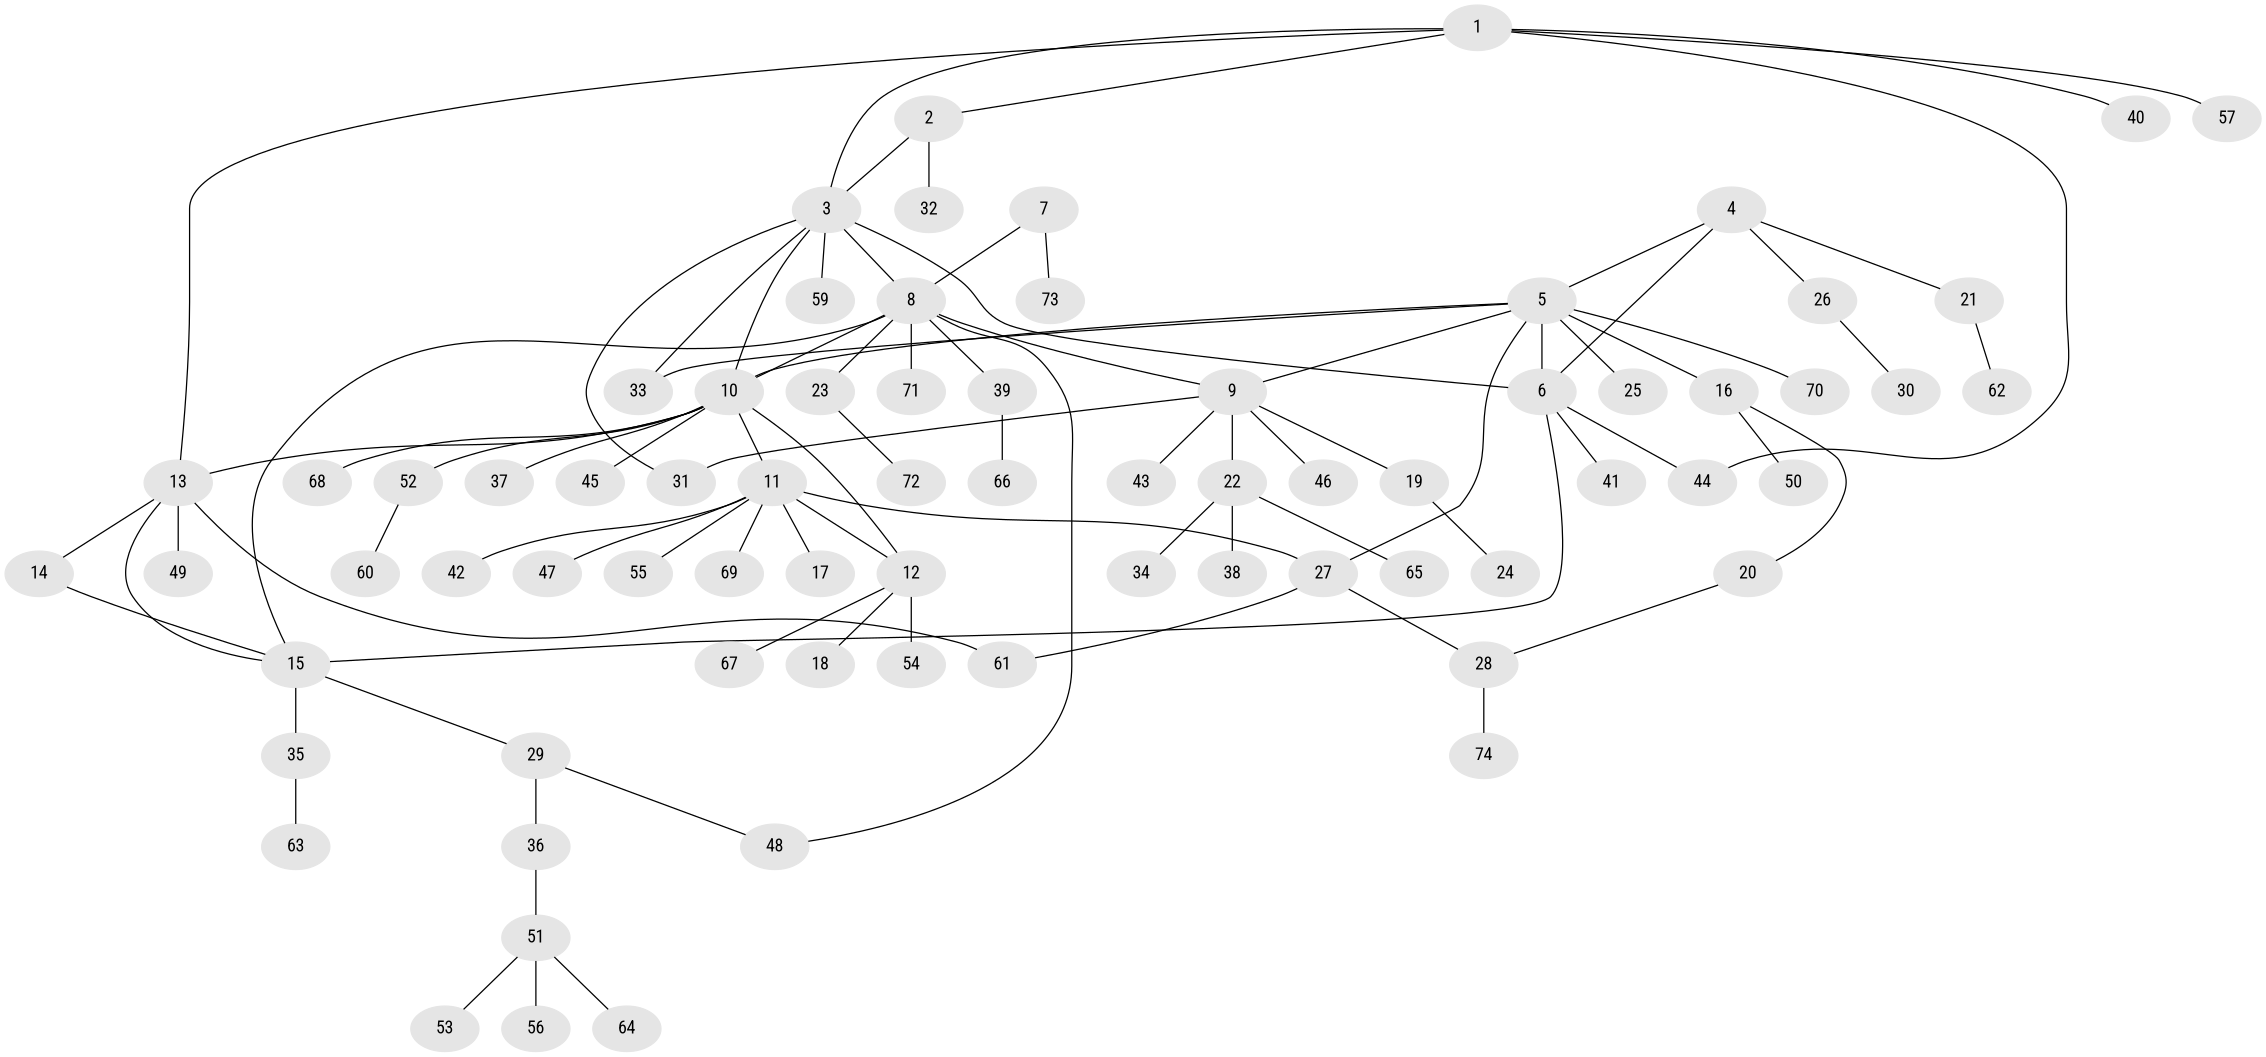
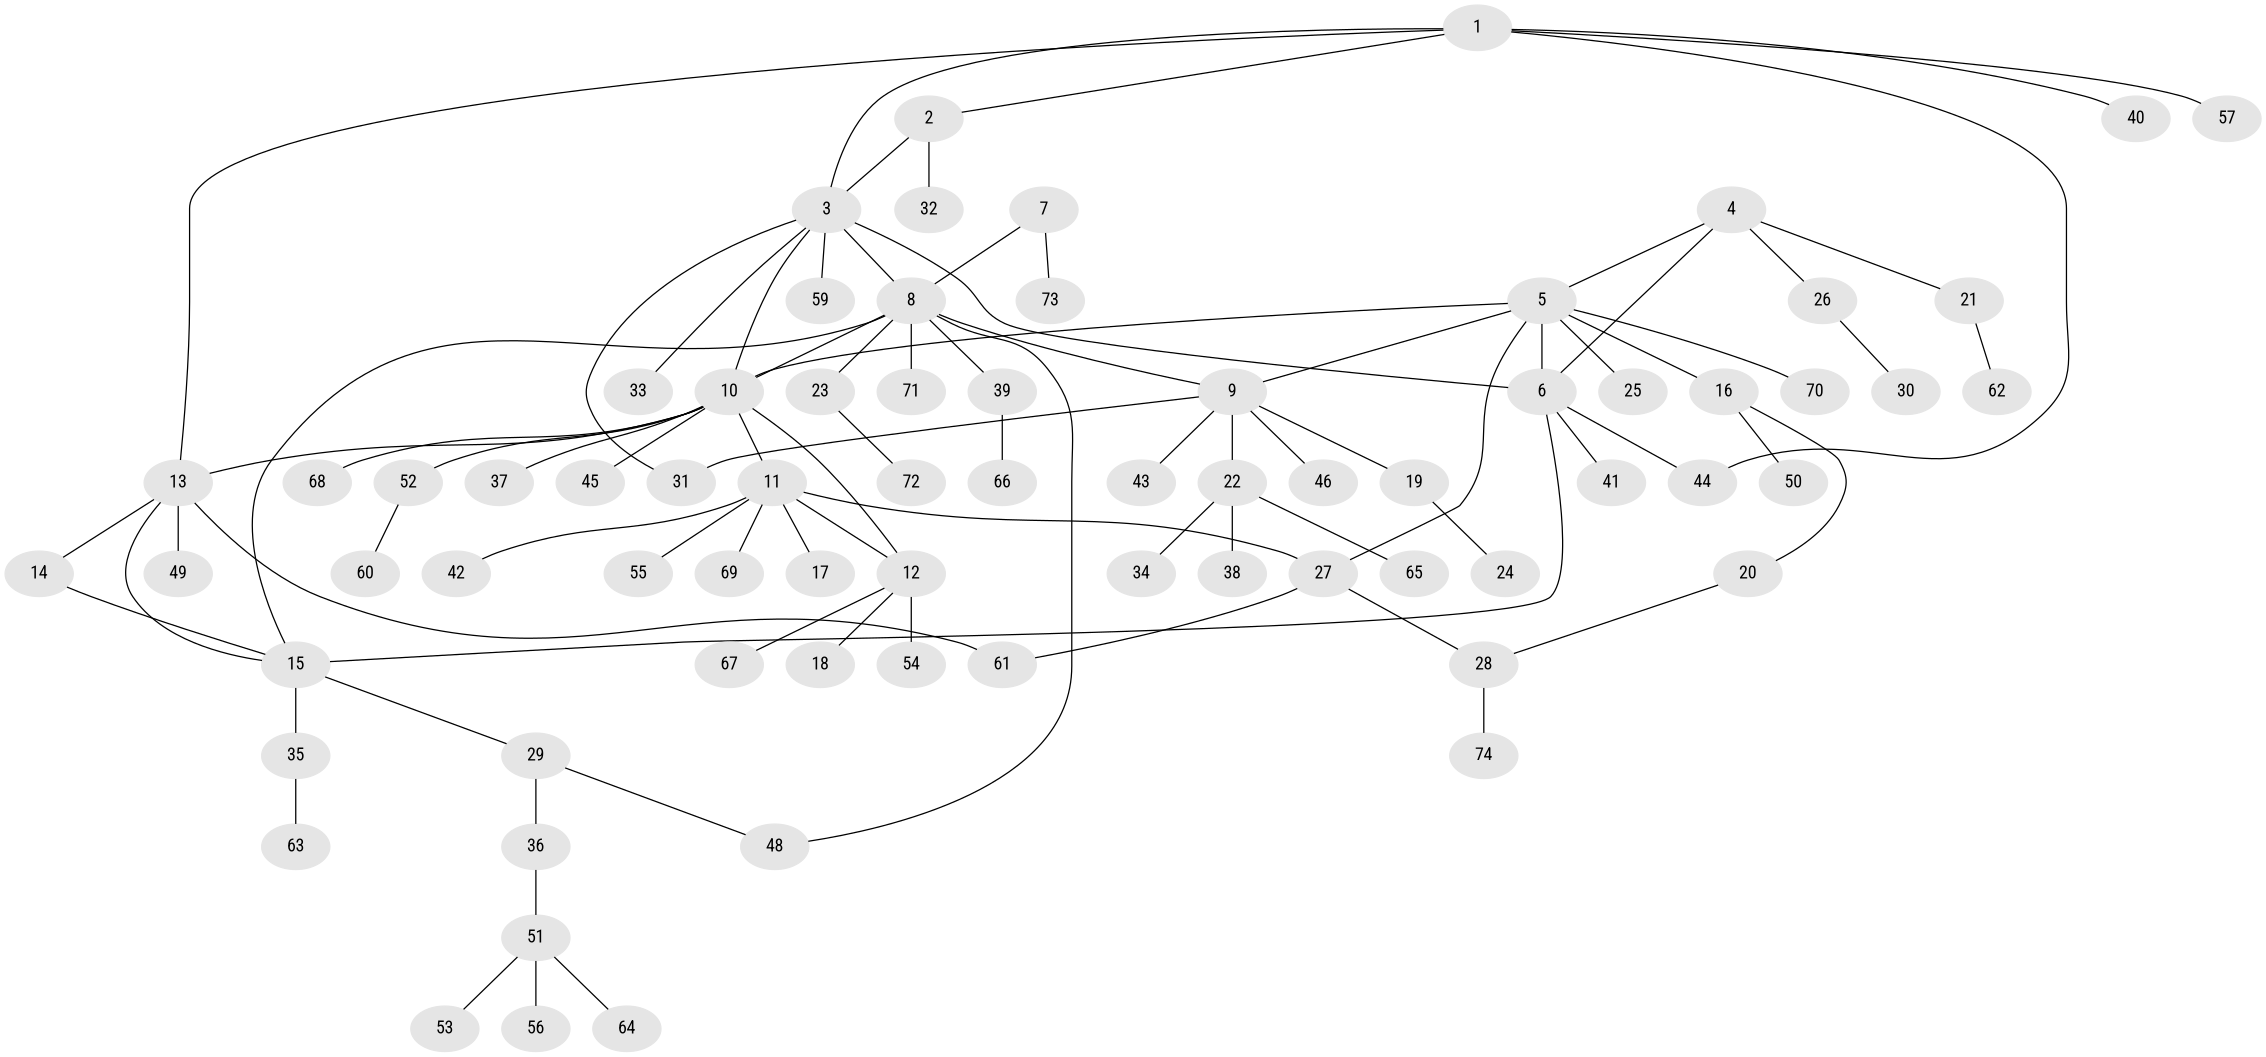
(1084, 331) -> none
(547, 574) -> none
